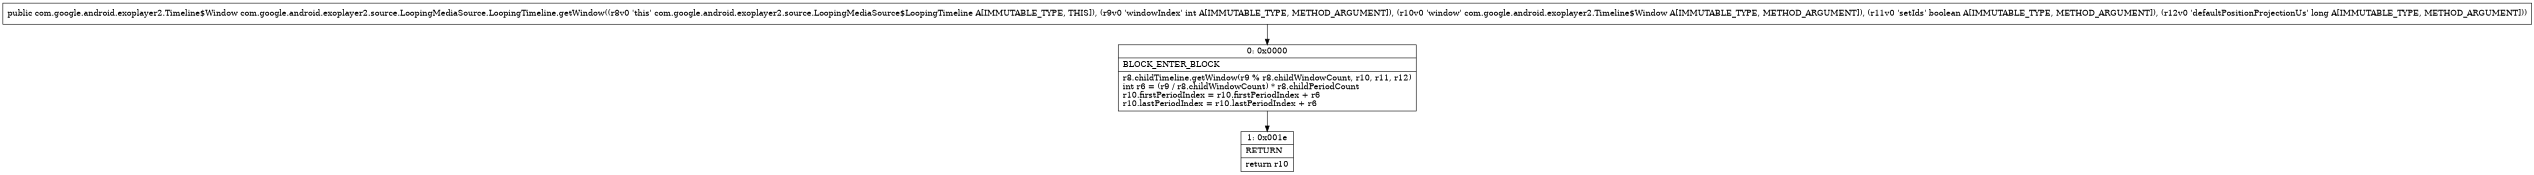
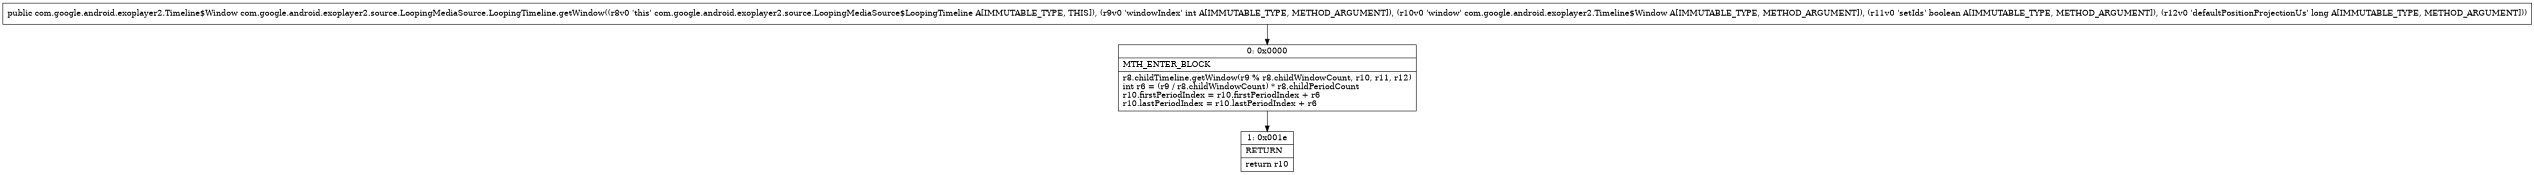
(1171, 65) -> (1167, 65)
